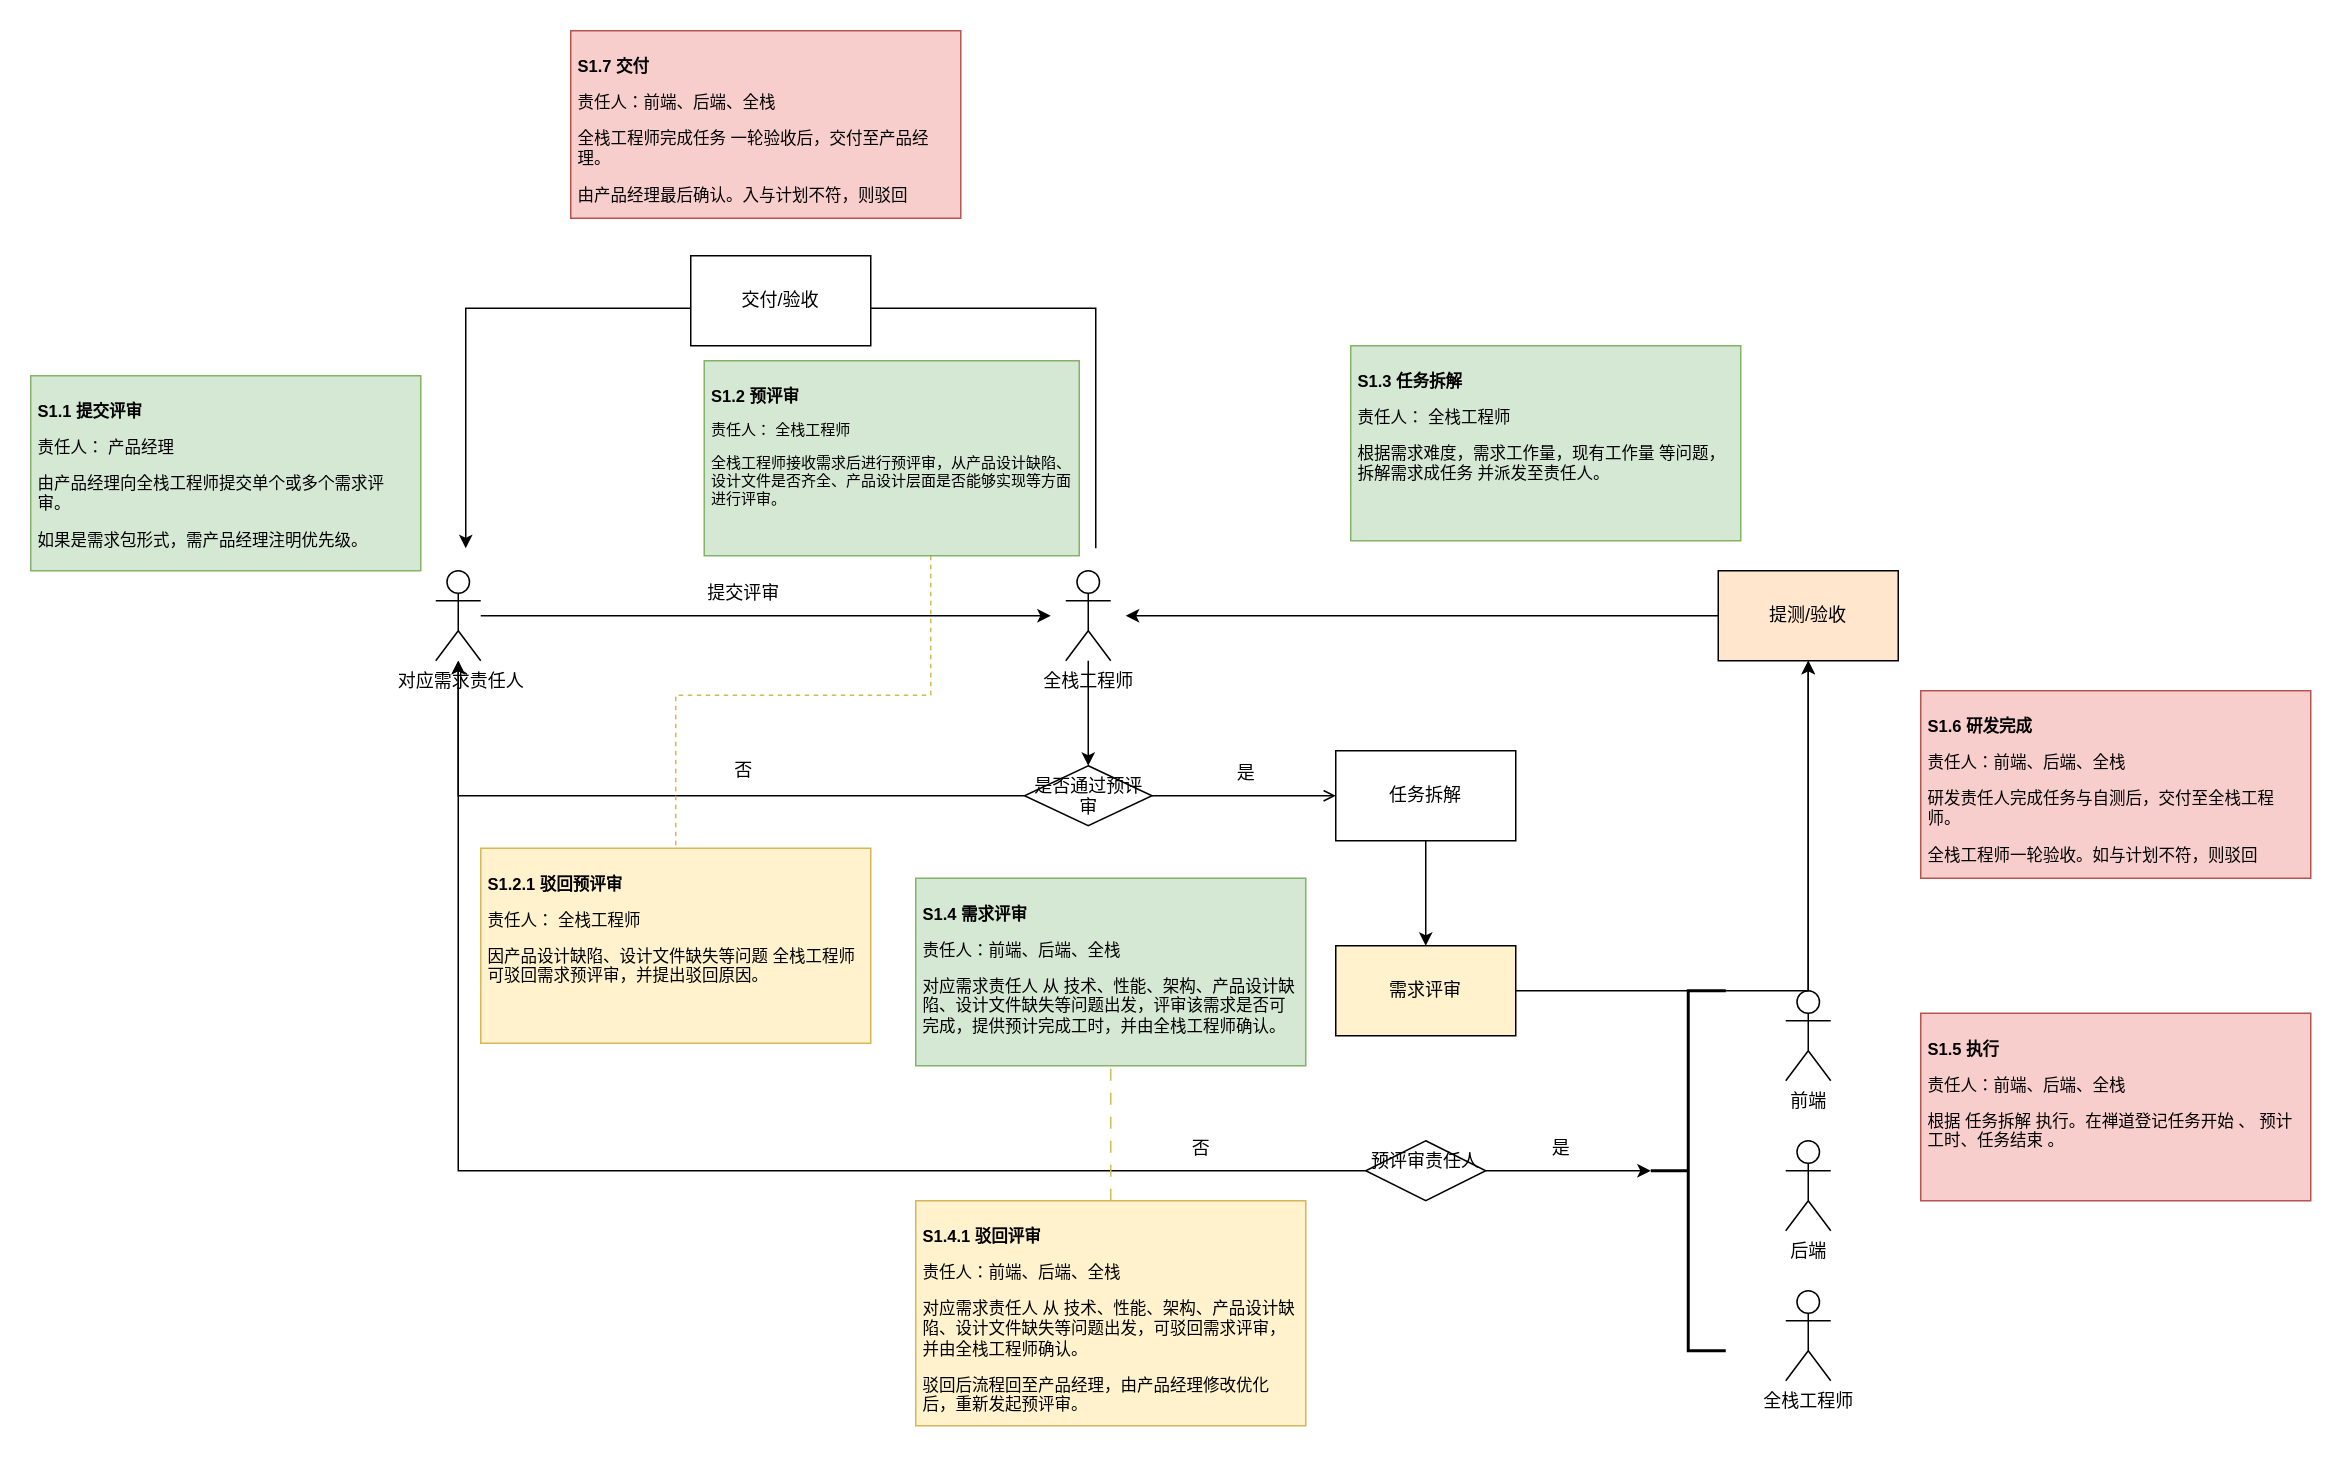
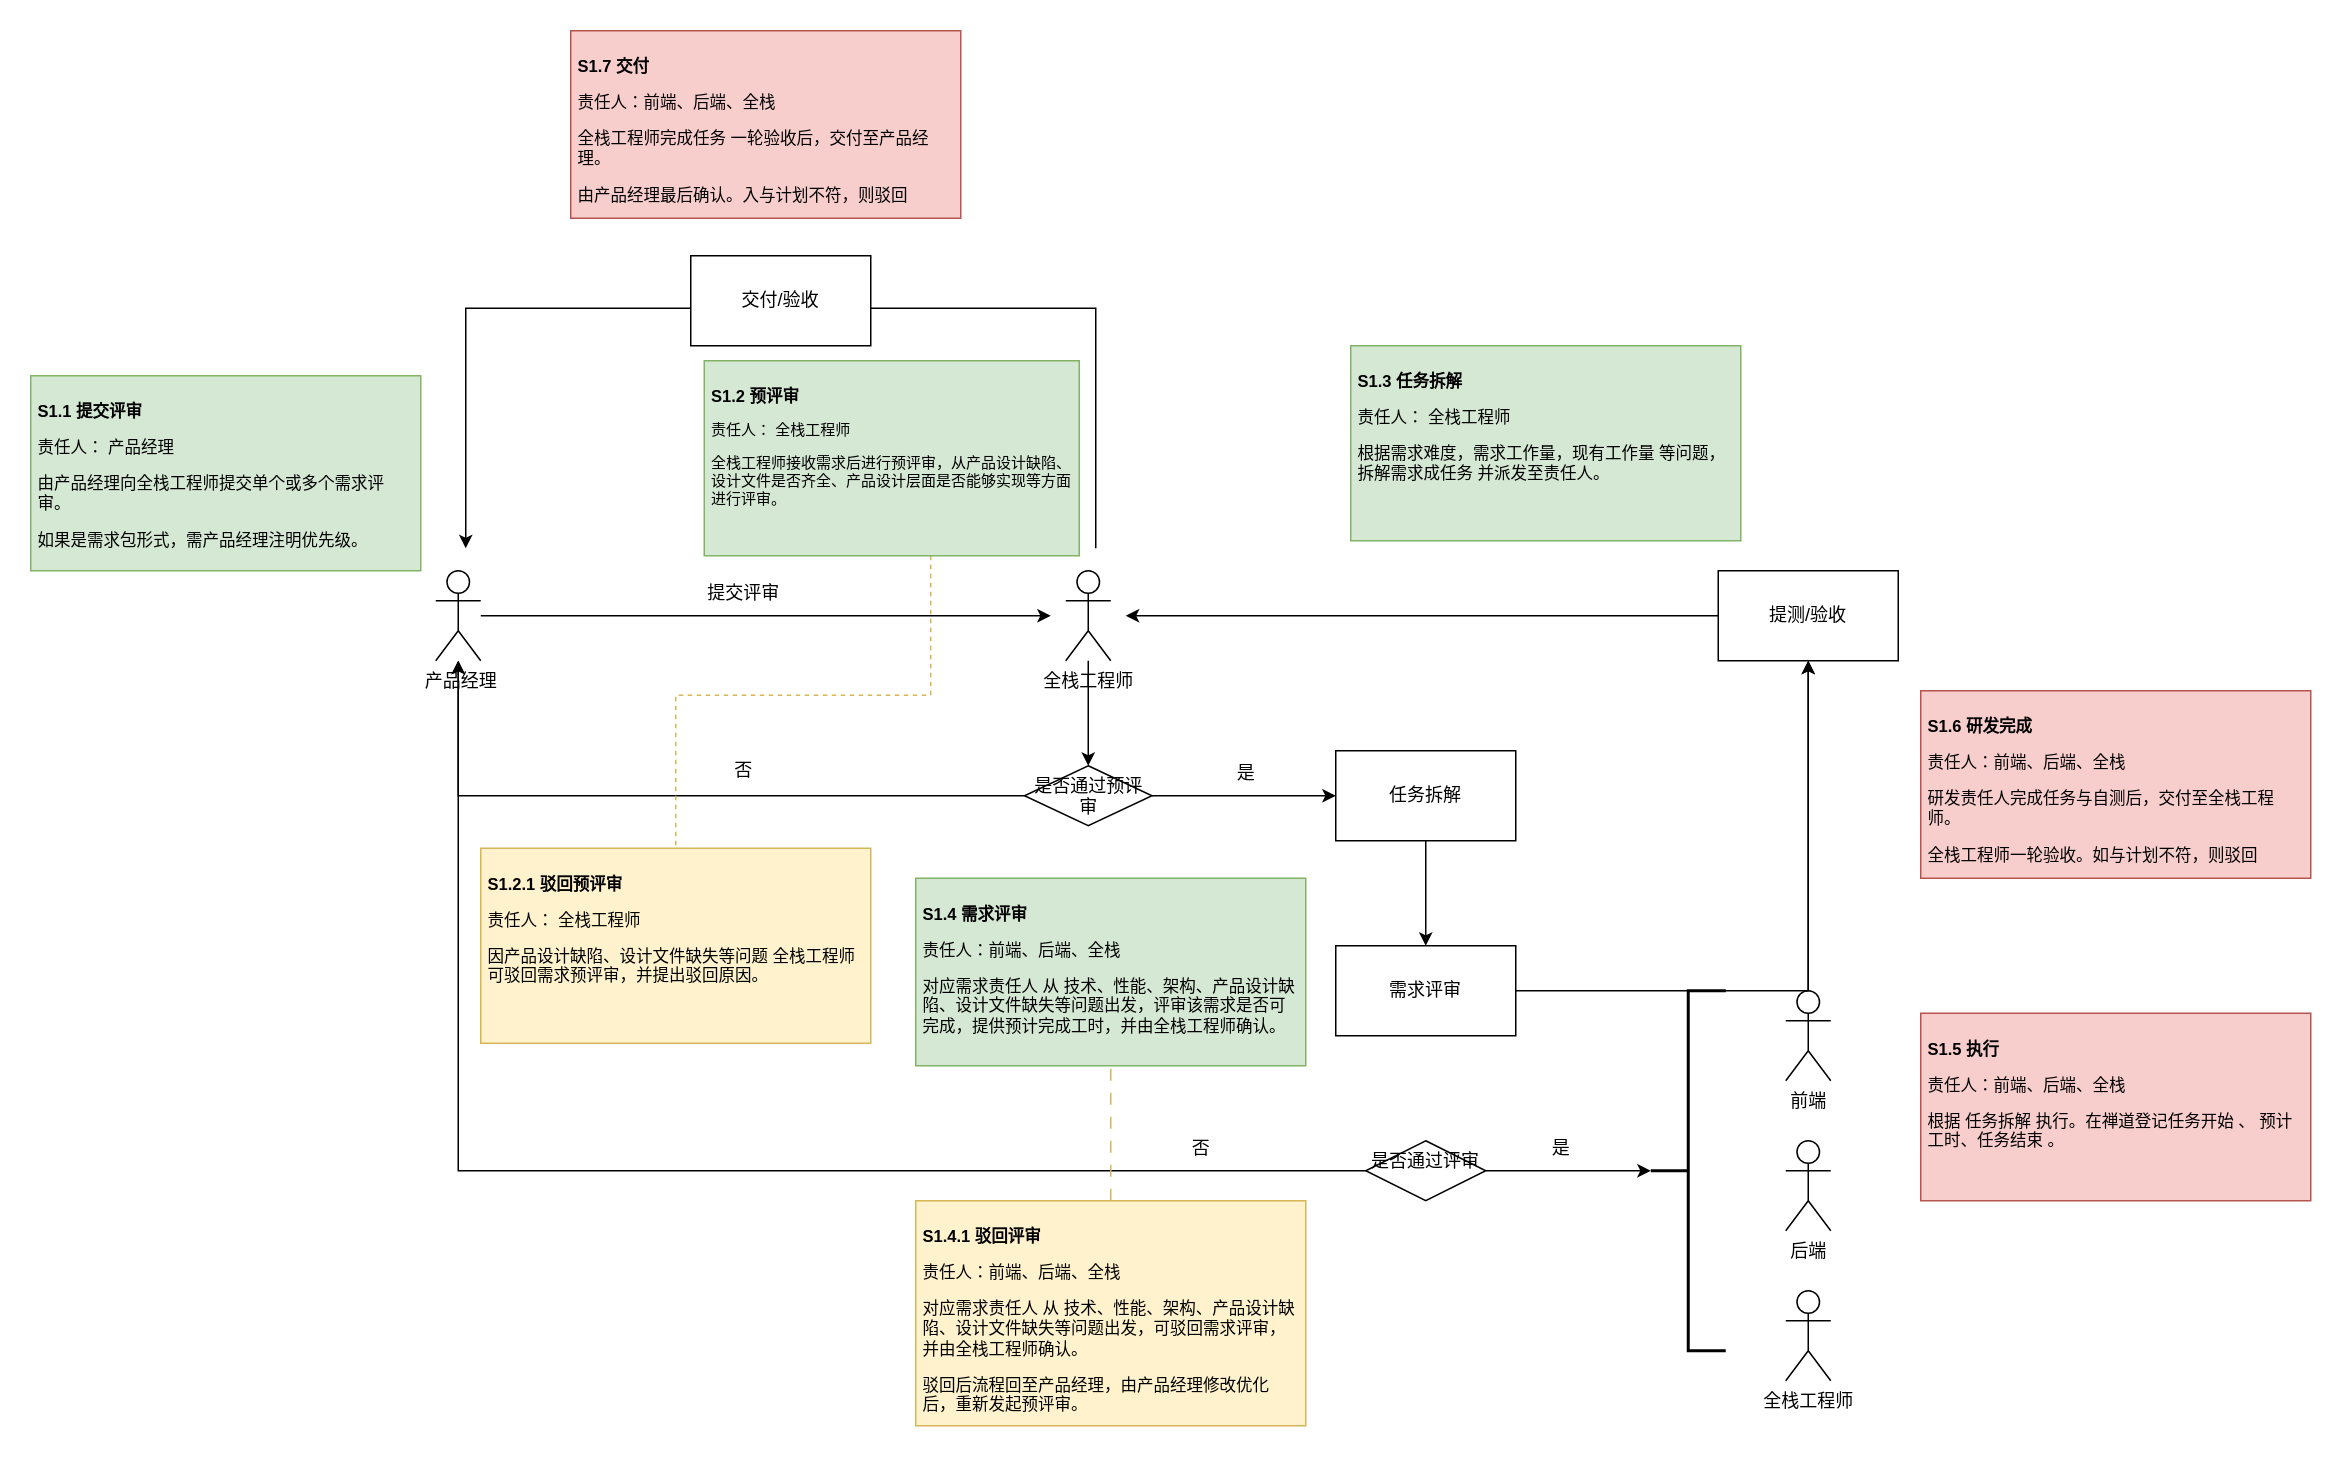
(1808, 616) -> (1808, 616)
(459, 682) -> (459, 682)
(1326, 796) -> (1324, 796)
(1426, 991) -> (1426, 991)
(1426, 1162) -> (1426, 1162)
